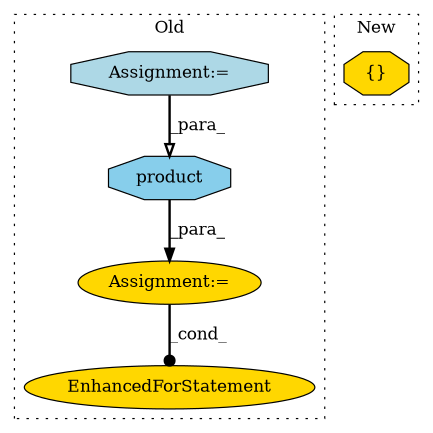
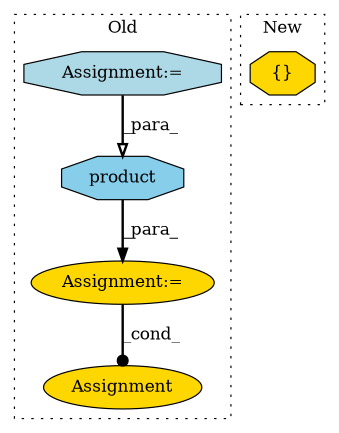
(170, 387) -> (123, 387)
